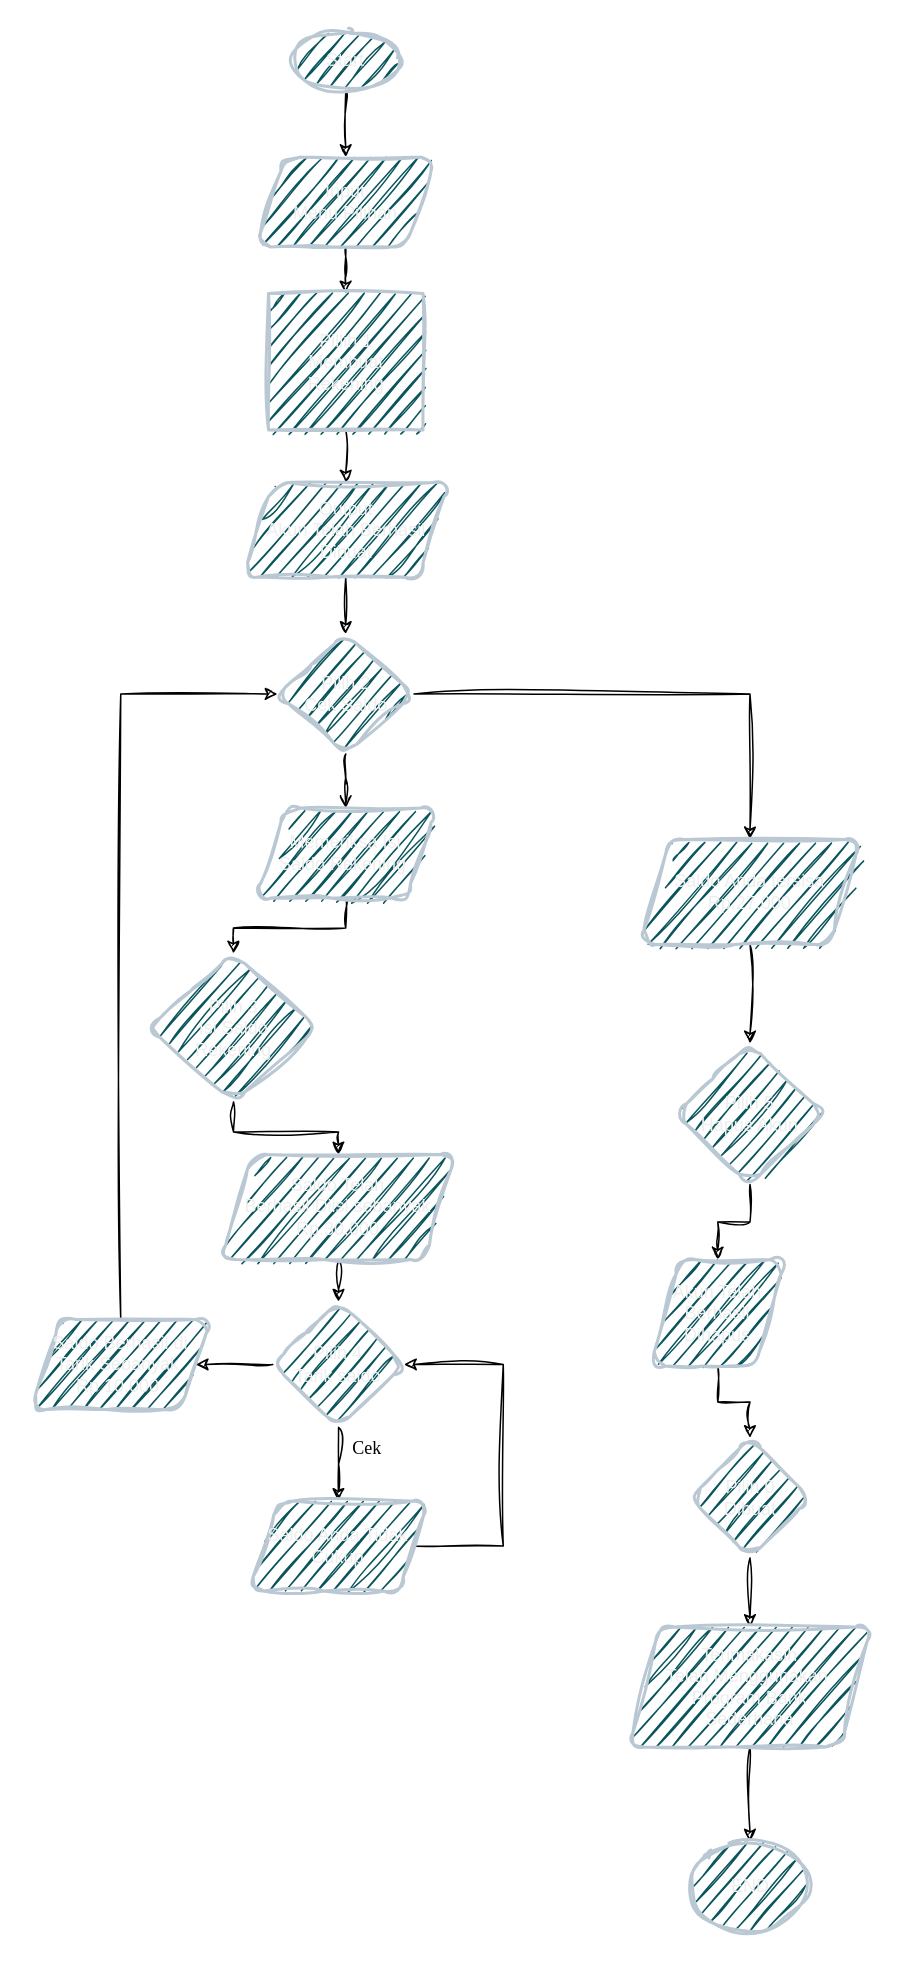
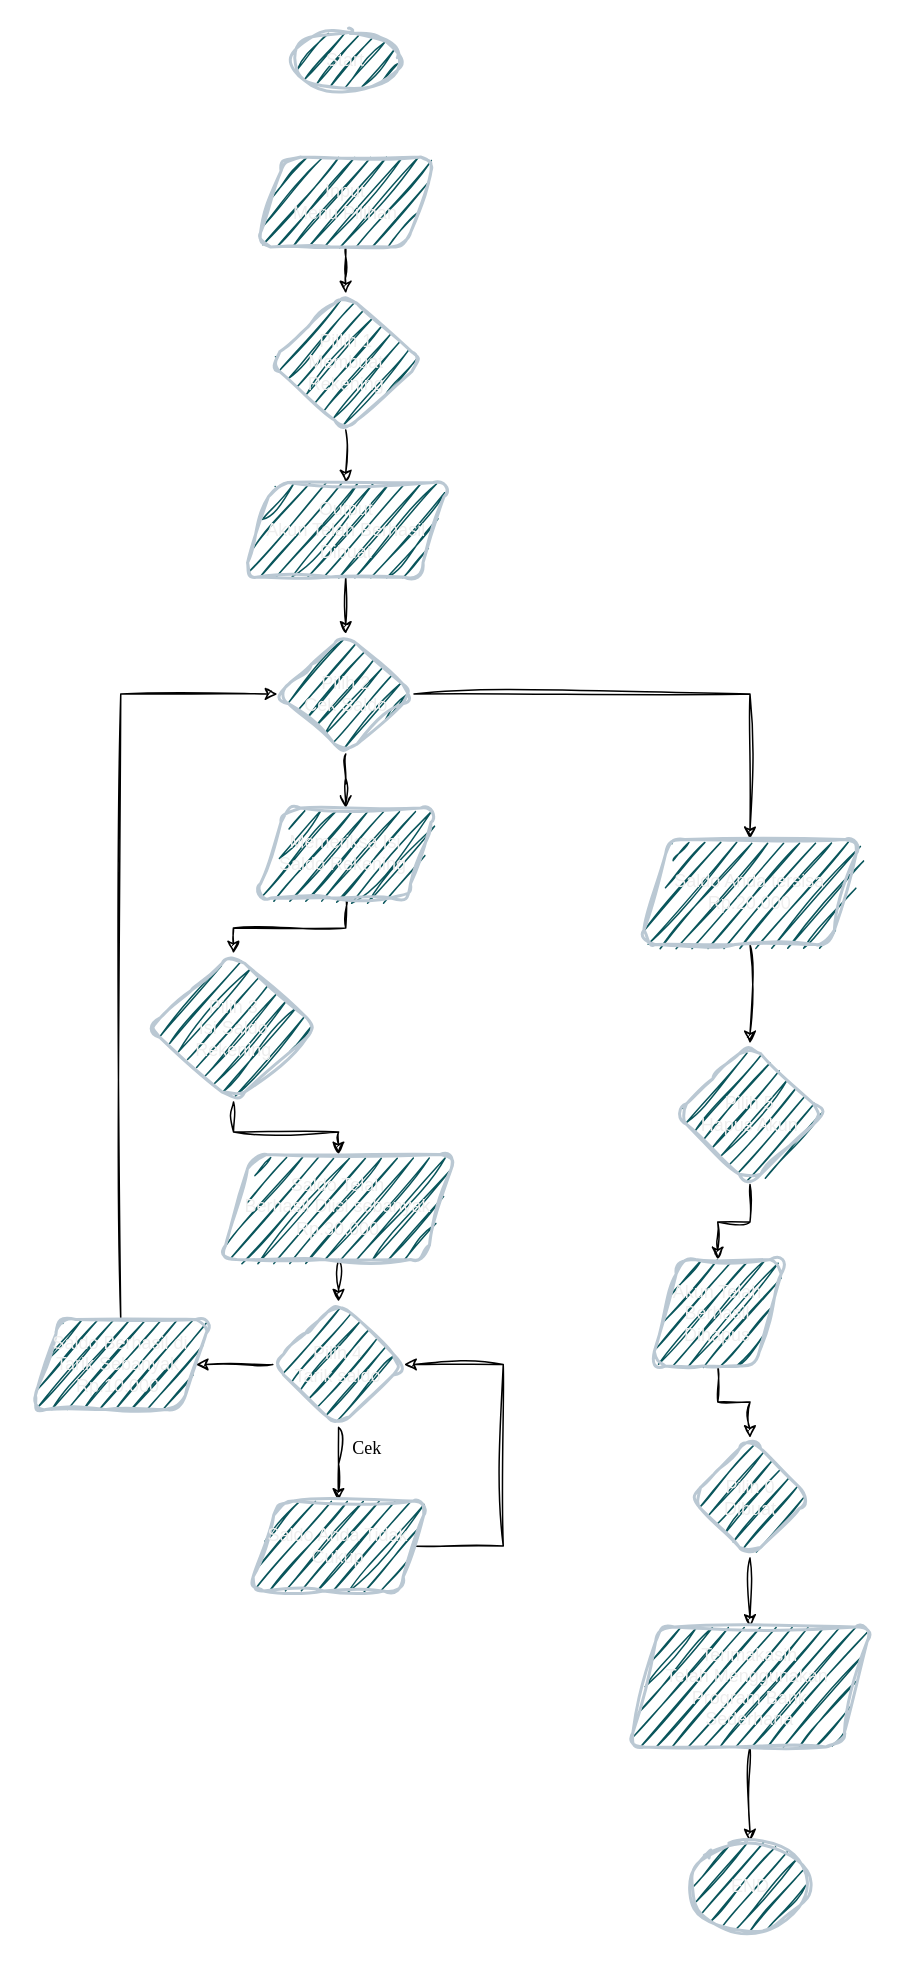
(346, 119) -> none
(346, 362) -> (346, 362)
(750, 892) -> (750, 892)
